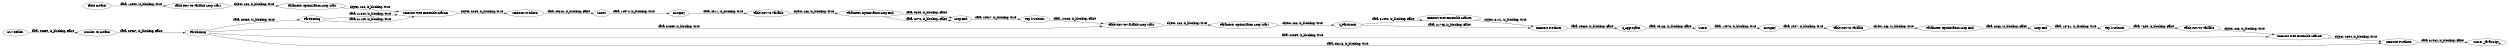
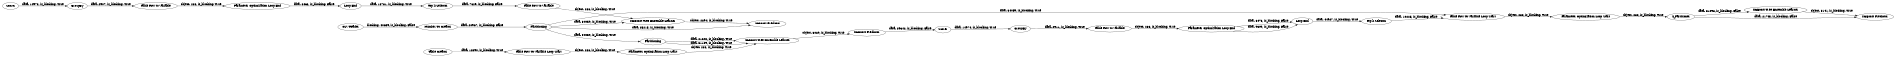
(1631, 28) -> none
(53, 31) -> (391, 26)
(2487, 42) -> none
